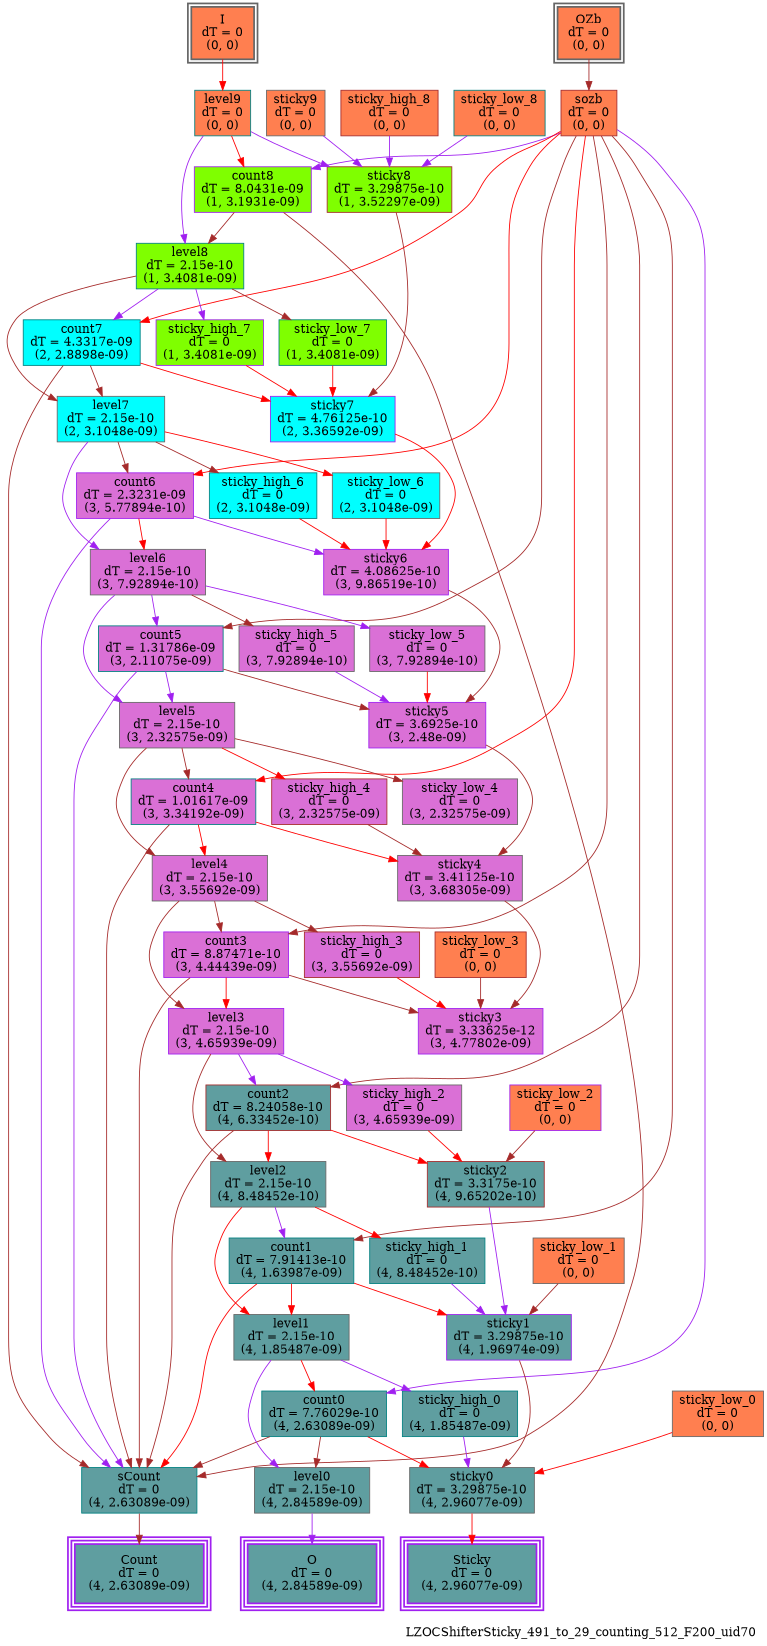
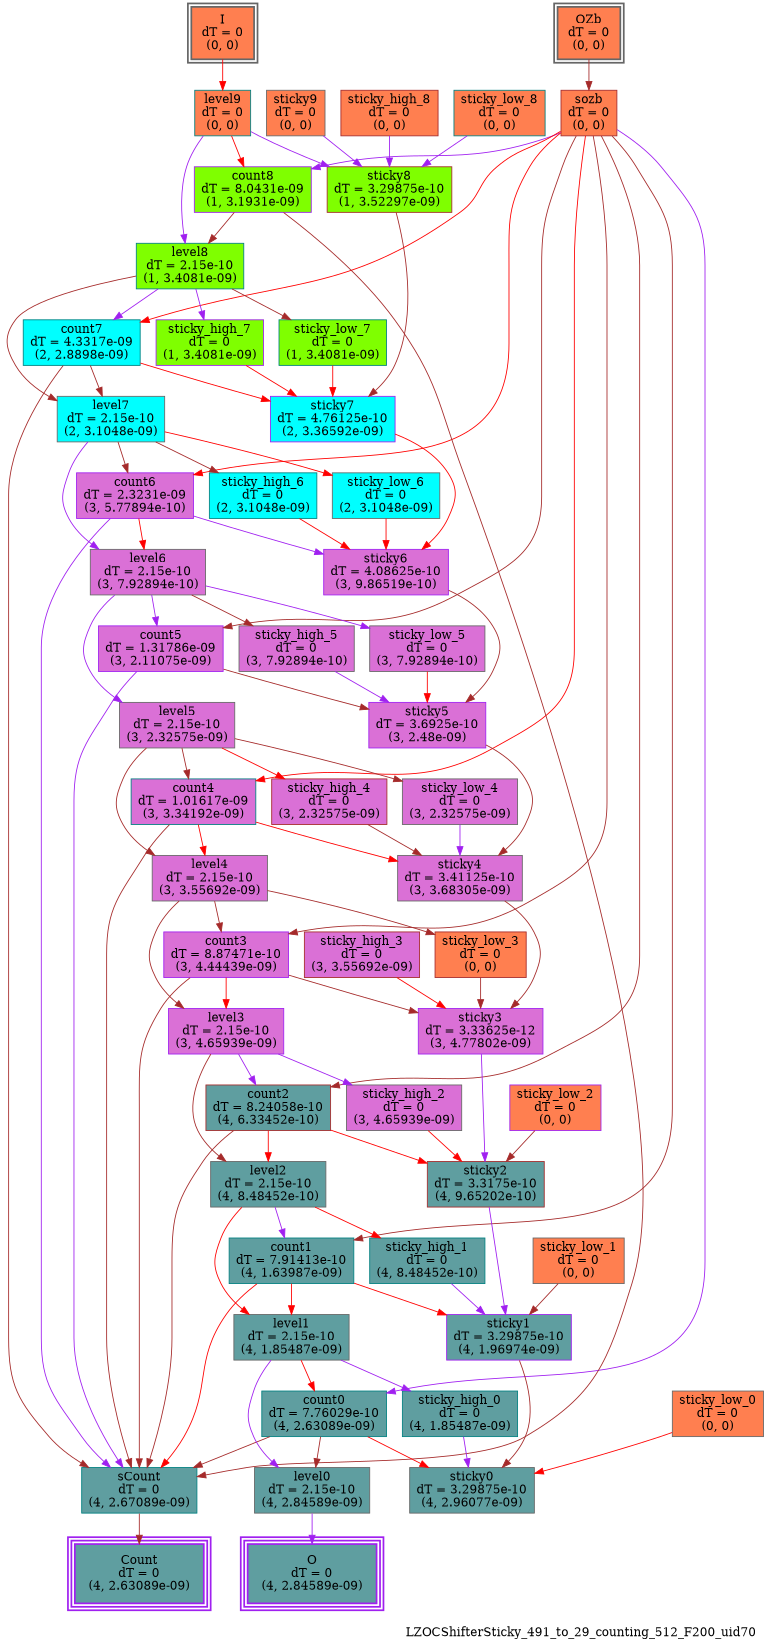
(161, 649) -> (161, 649)
(168, 683) -> none
none -> (460, 836)
(282, 915) -> (348, 909)
none -> (483, 1103)
(139, 1490) -> (139, 1490)
(472, 1574) -> none
